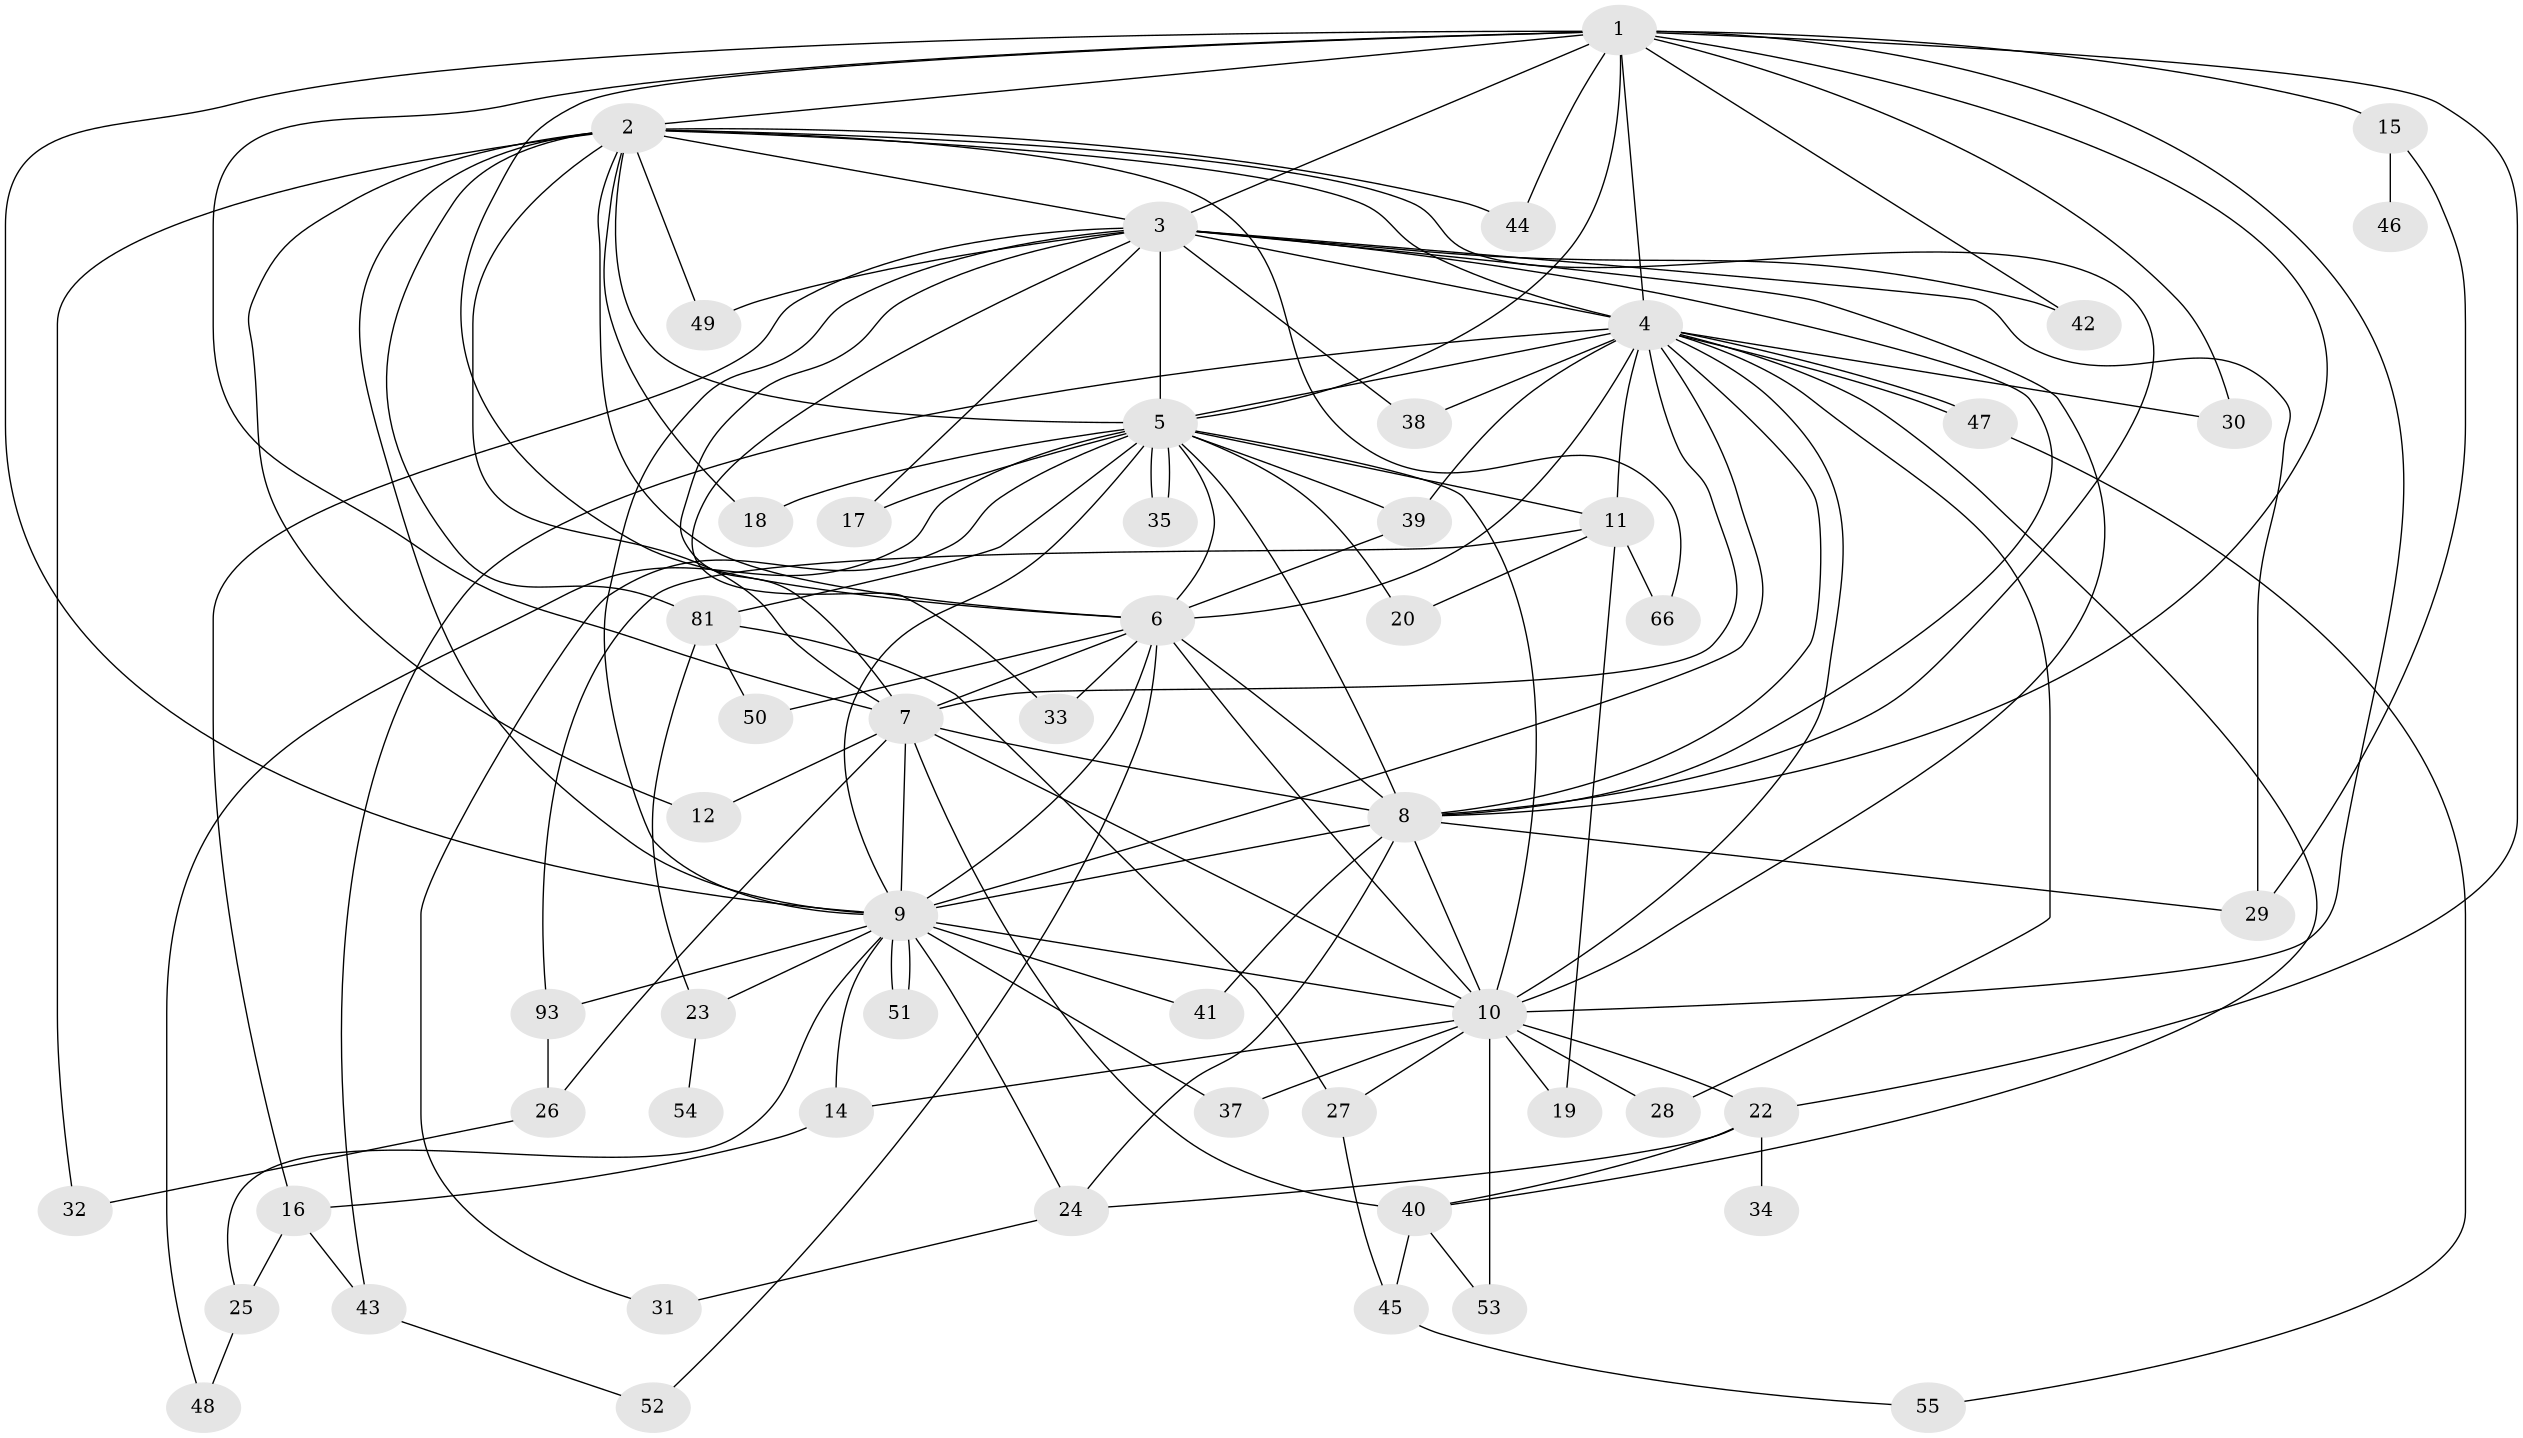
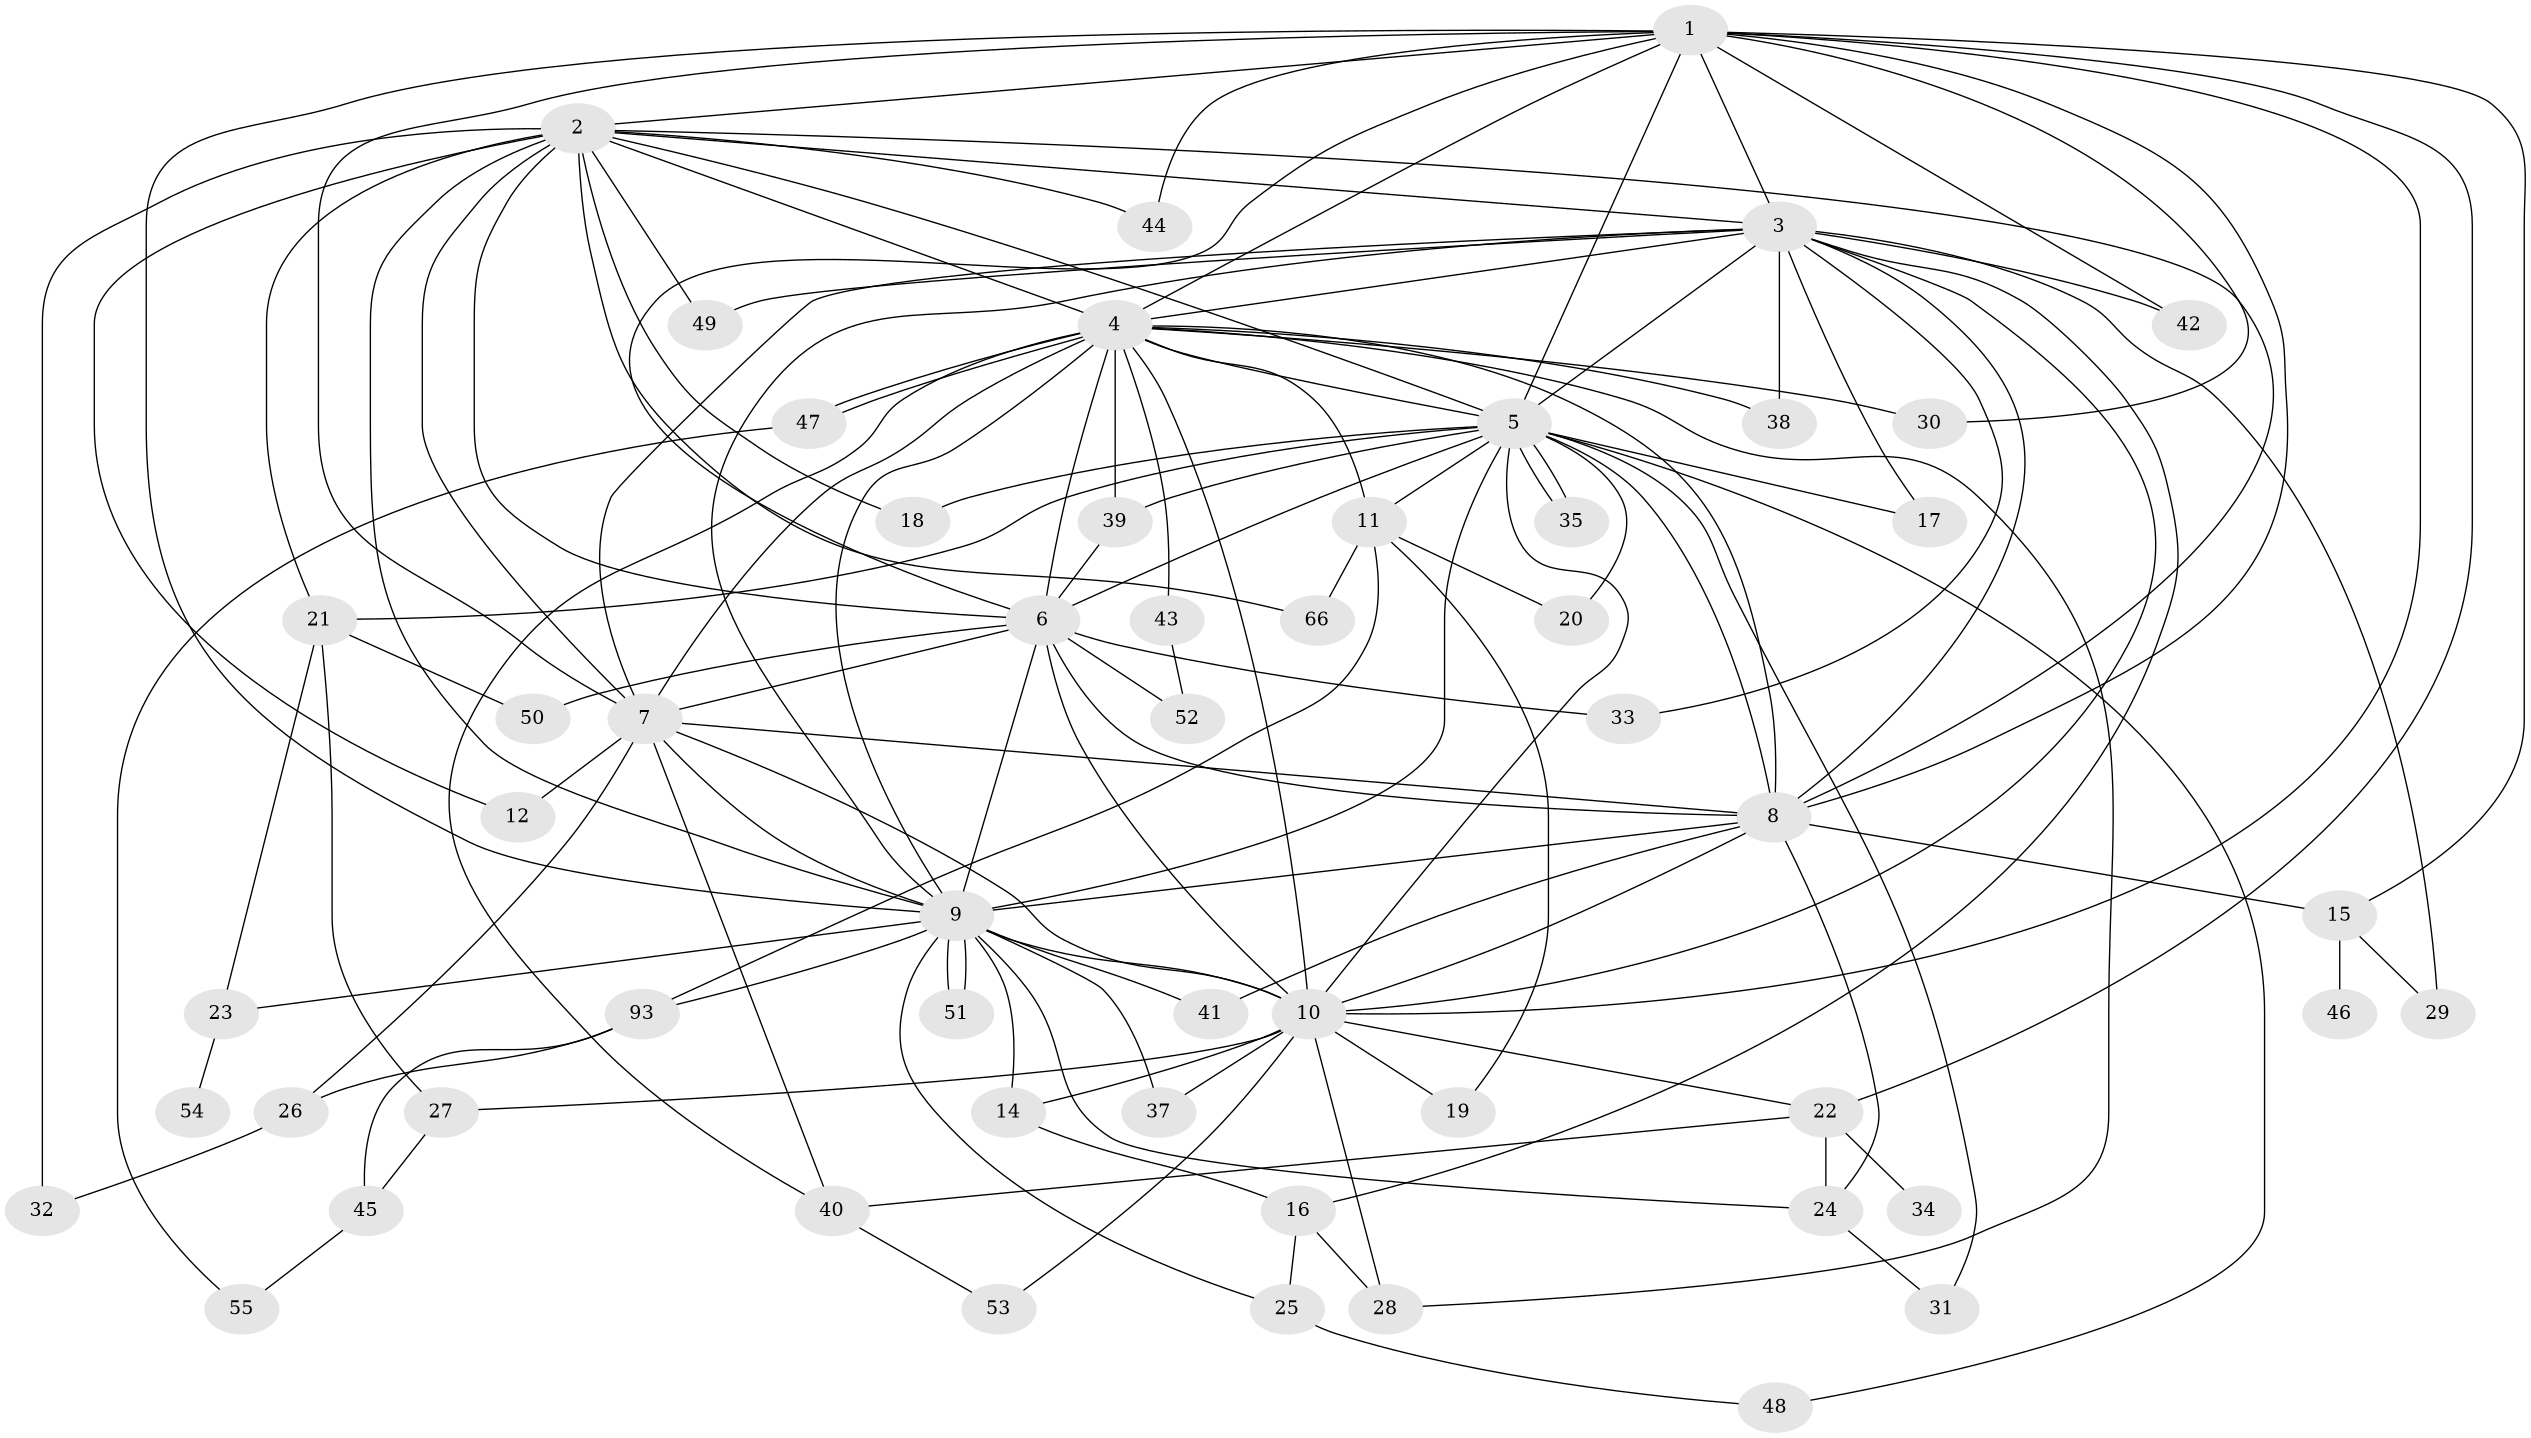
(704, 620) -> (320, 620)
(1831, 866) -> (2057, 866)
(331, 1260) -> (1342, 1260)
(1403, 1260) -> (447, 1055)
